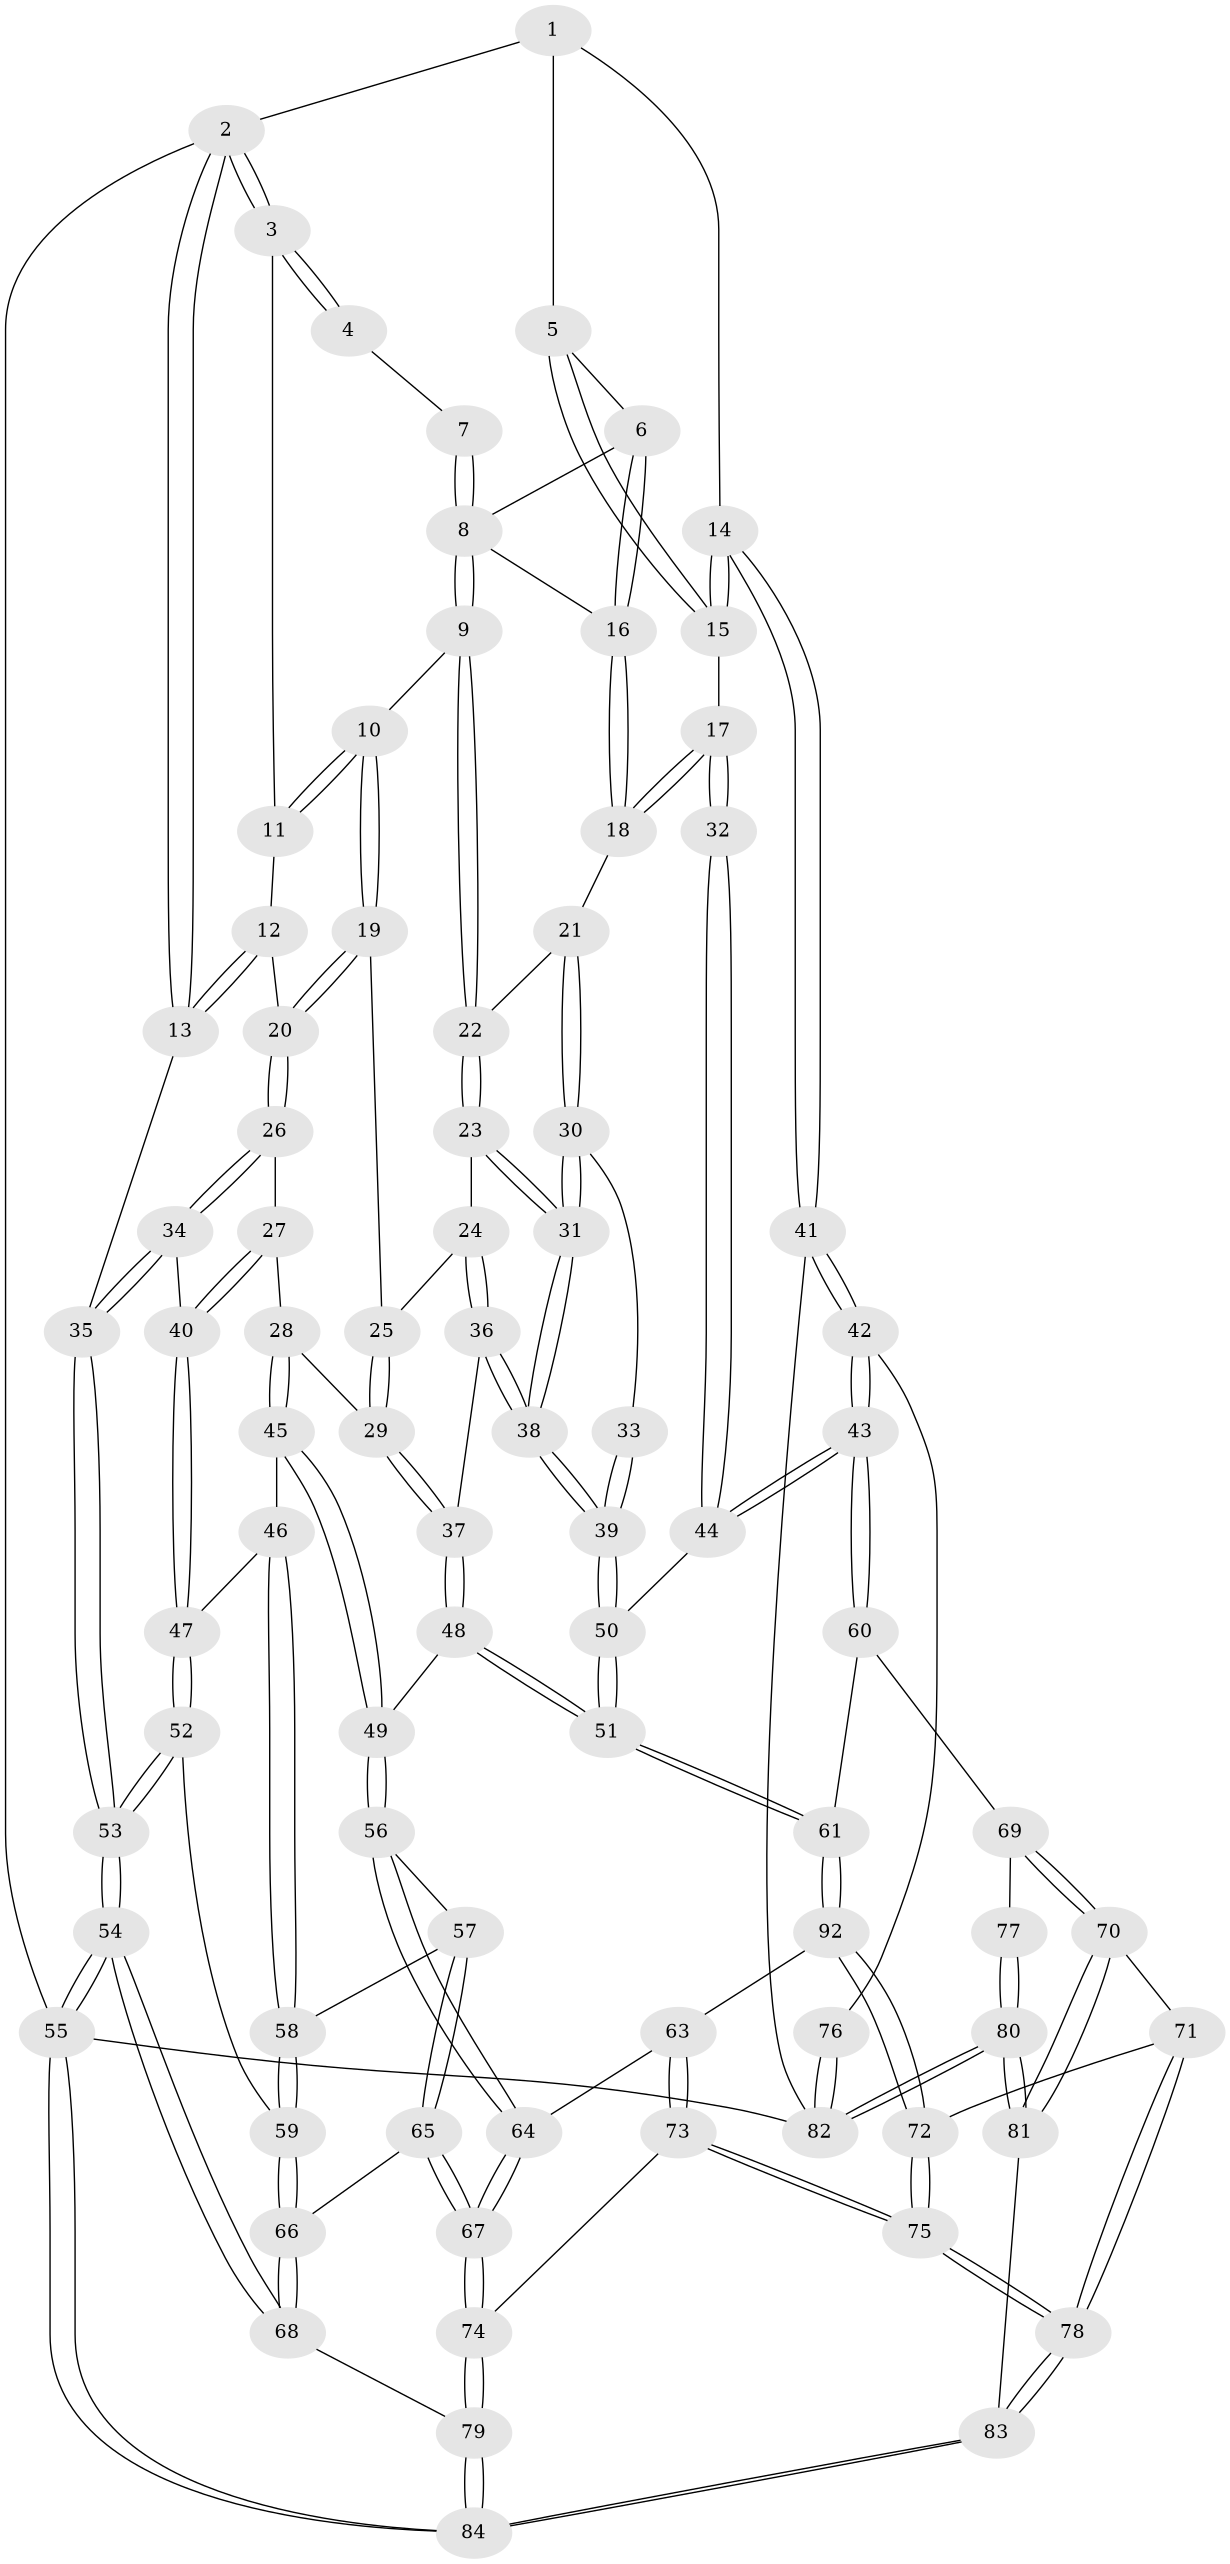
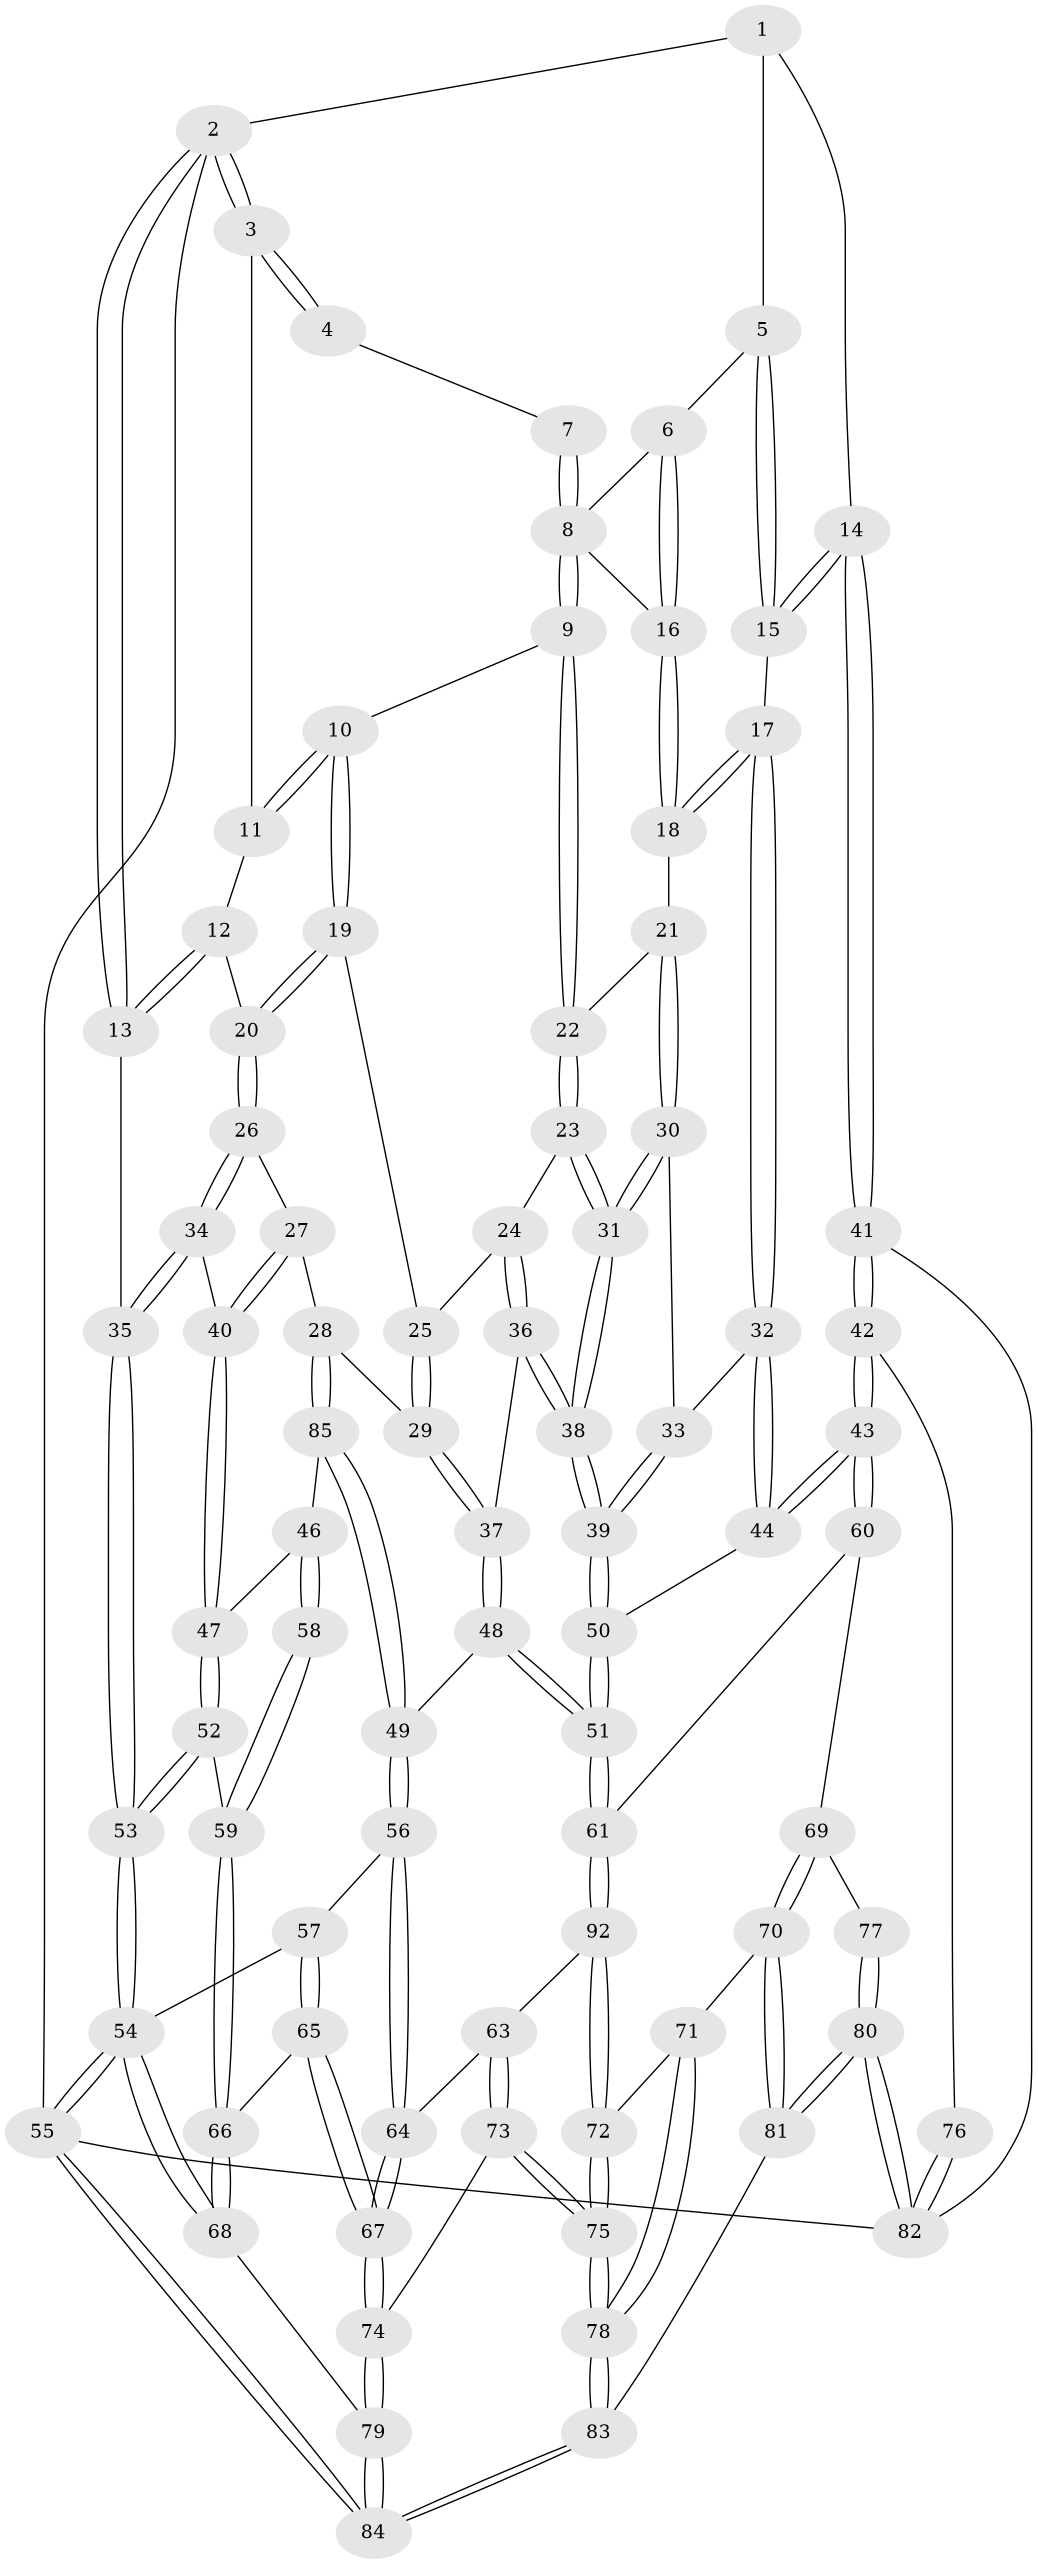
none -> (719, 1382)
(277, 1432) -> (321, 1432)
(377, 1983) -> (224, 1979)
